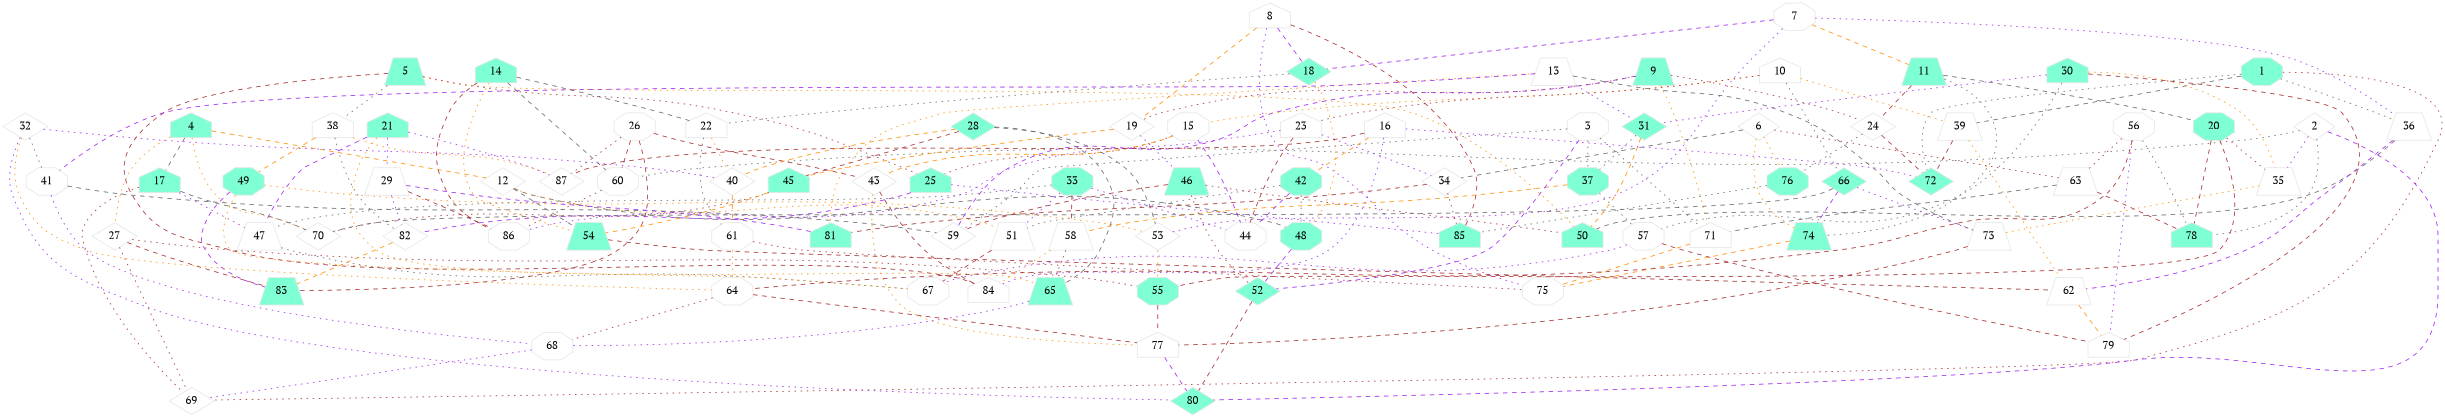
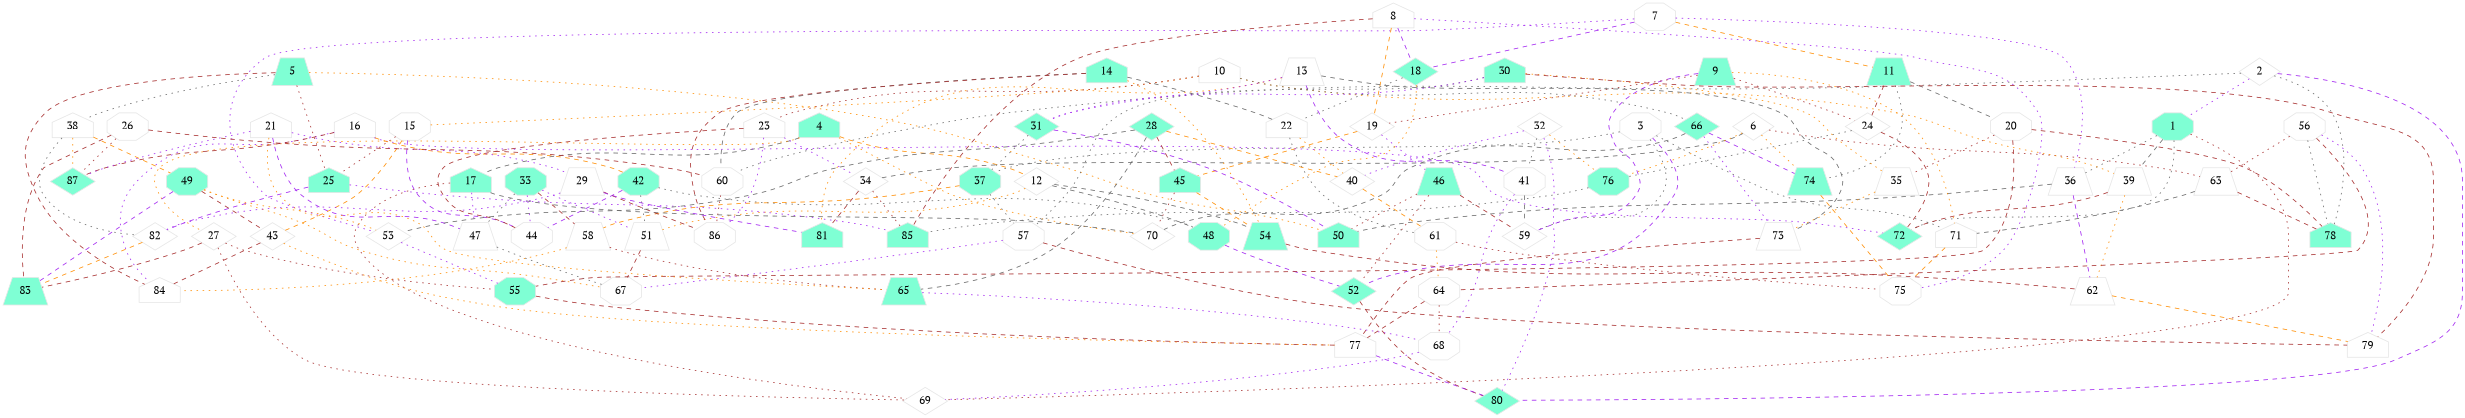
(388, 127) -> (271, 127)
(2214, 127) -> (2011, 127)
(2298, 152) -> (2217, 99)
(756, 156) -> (223, 205)
(562, 181) -> (73, 181)
(1621, 185) -> (1175, 157)
(1158, 264) -> (449, 263)
(305, 274) -> (1572, 153)
